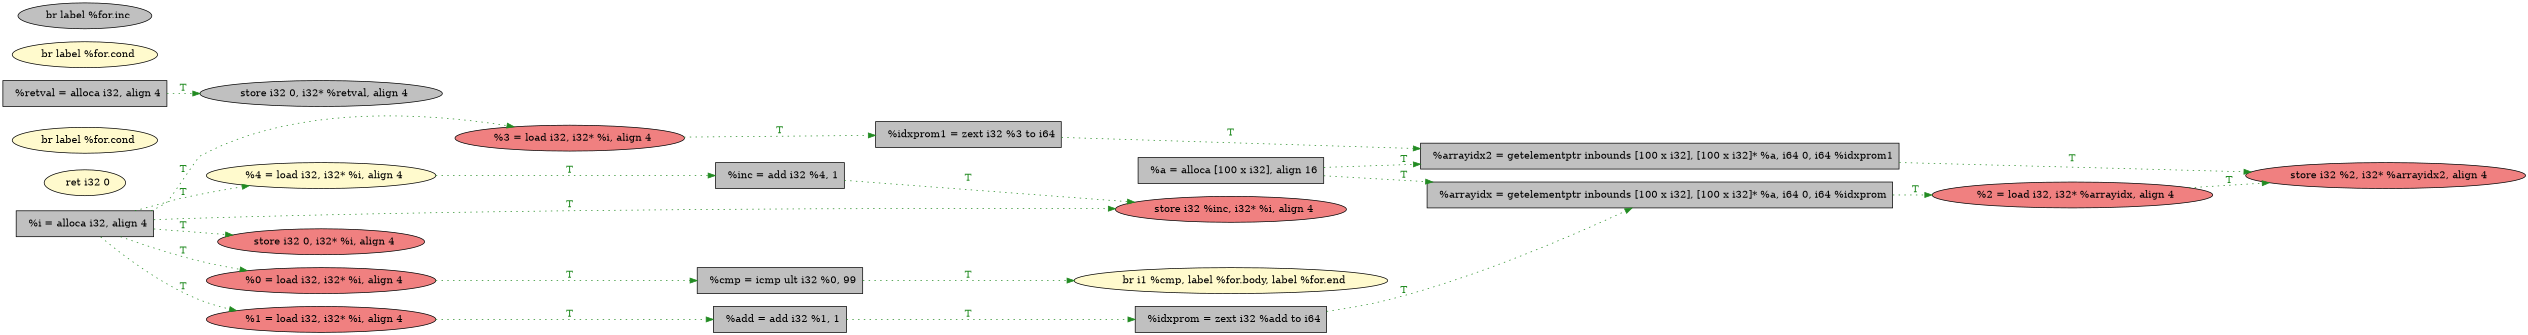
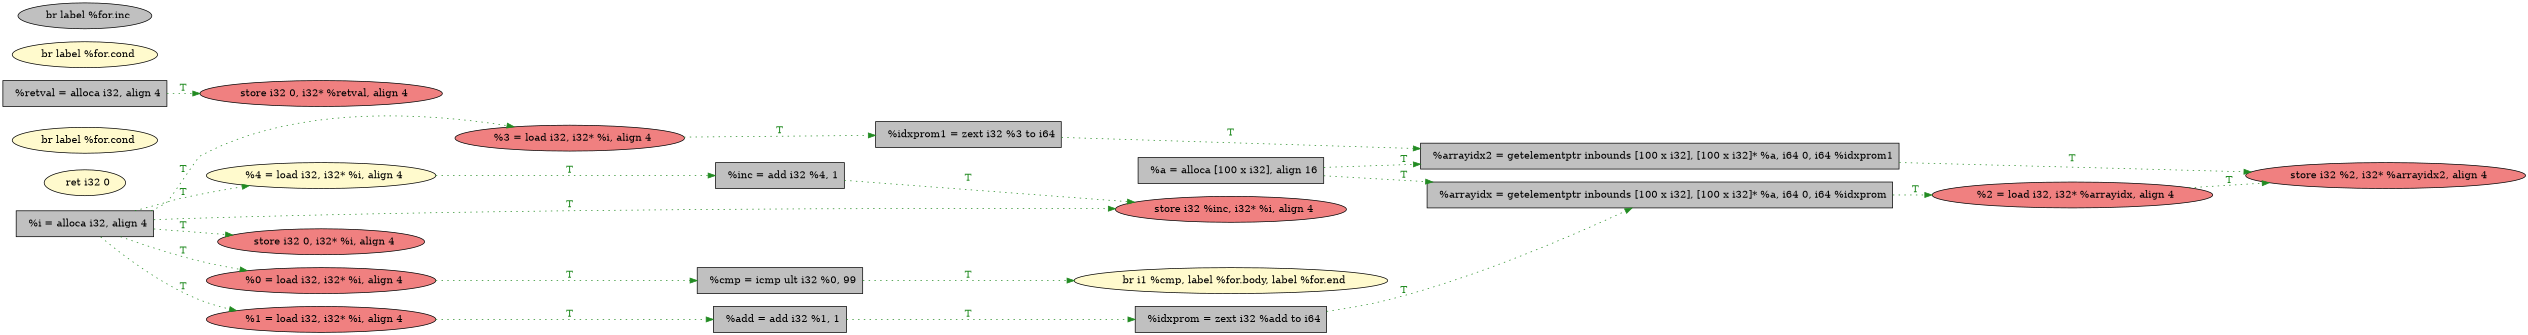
(321, 94) -> (321, 94)
